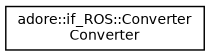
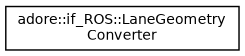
(105, 28) -> (122, 28)
